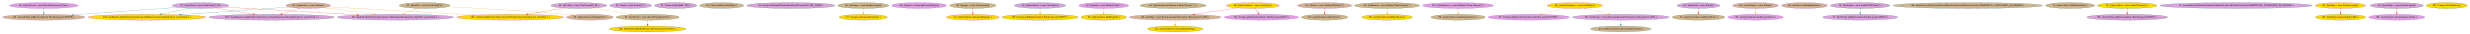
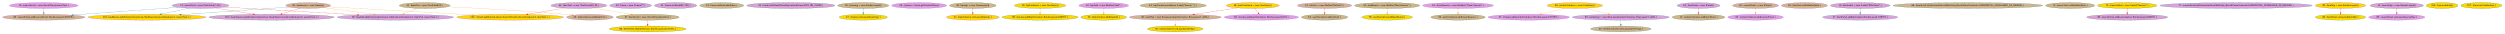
(1040, 6) -> (1040, 6)
none -> (2442, 6)
(863, 11) -> (863, 11)
